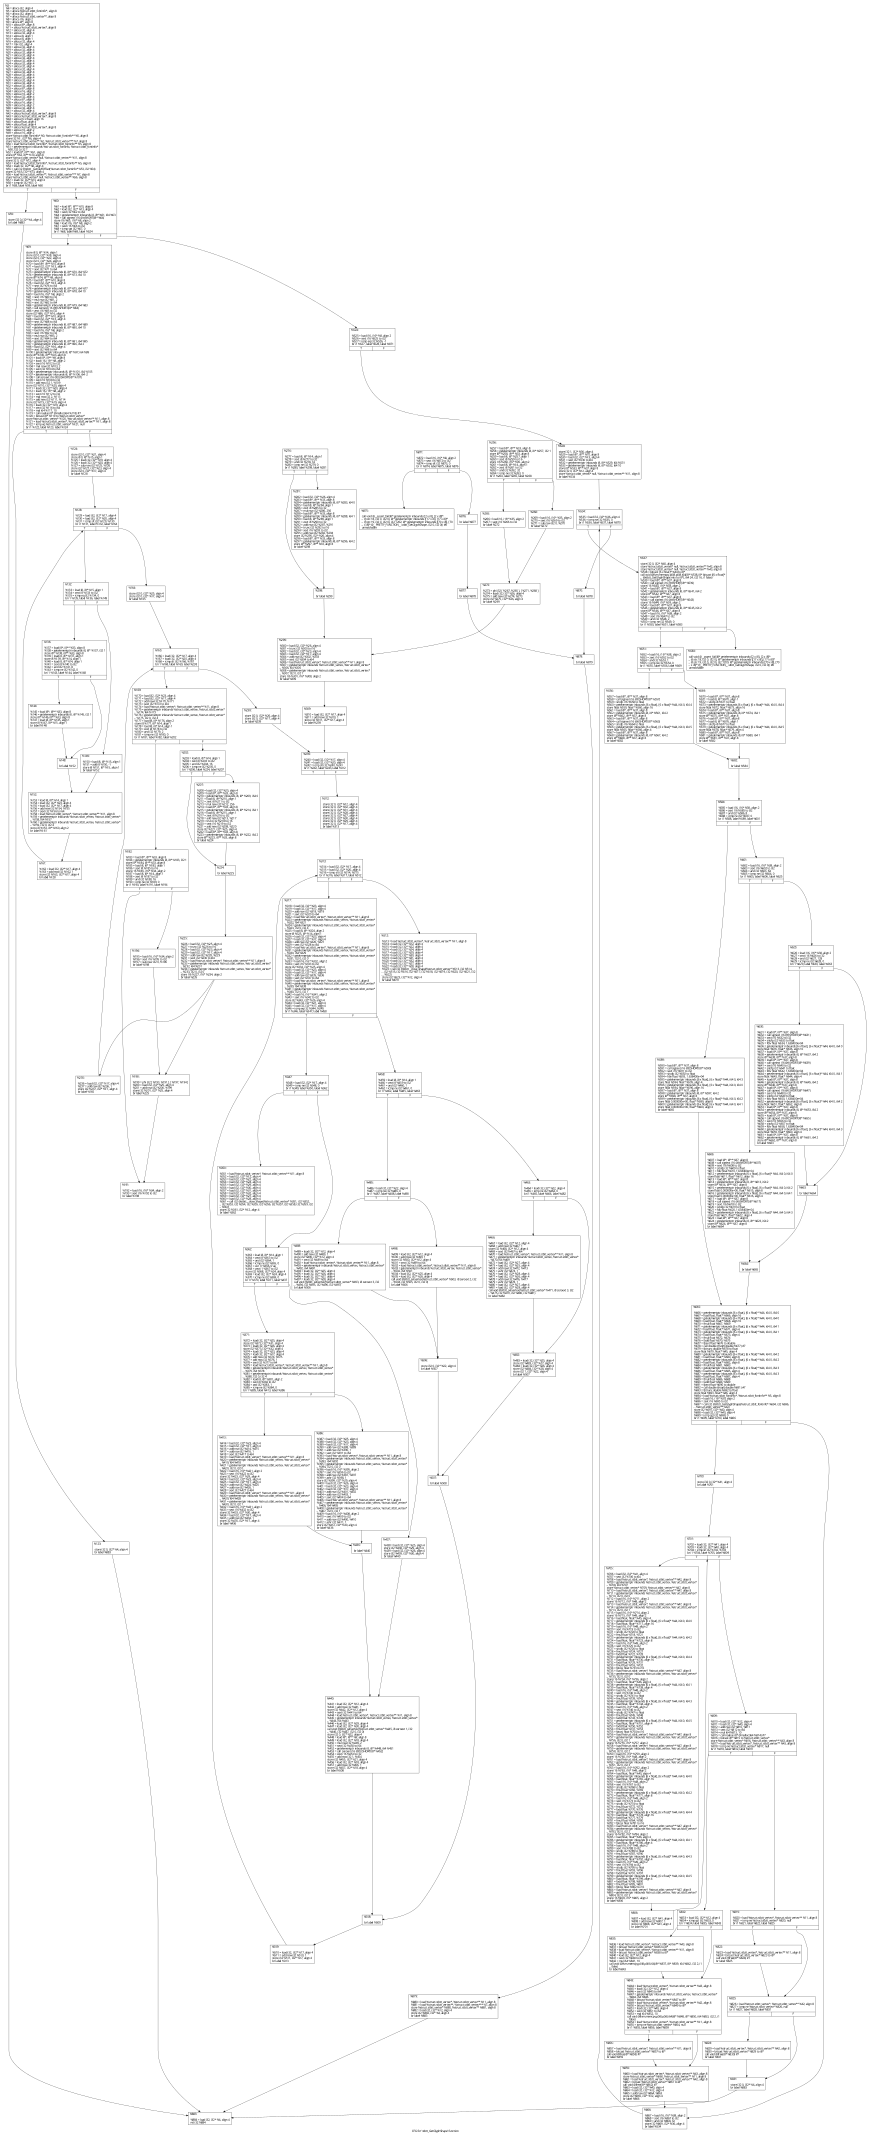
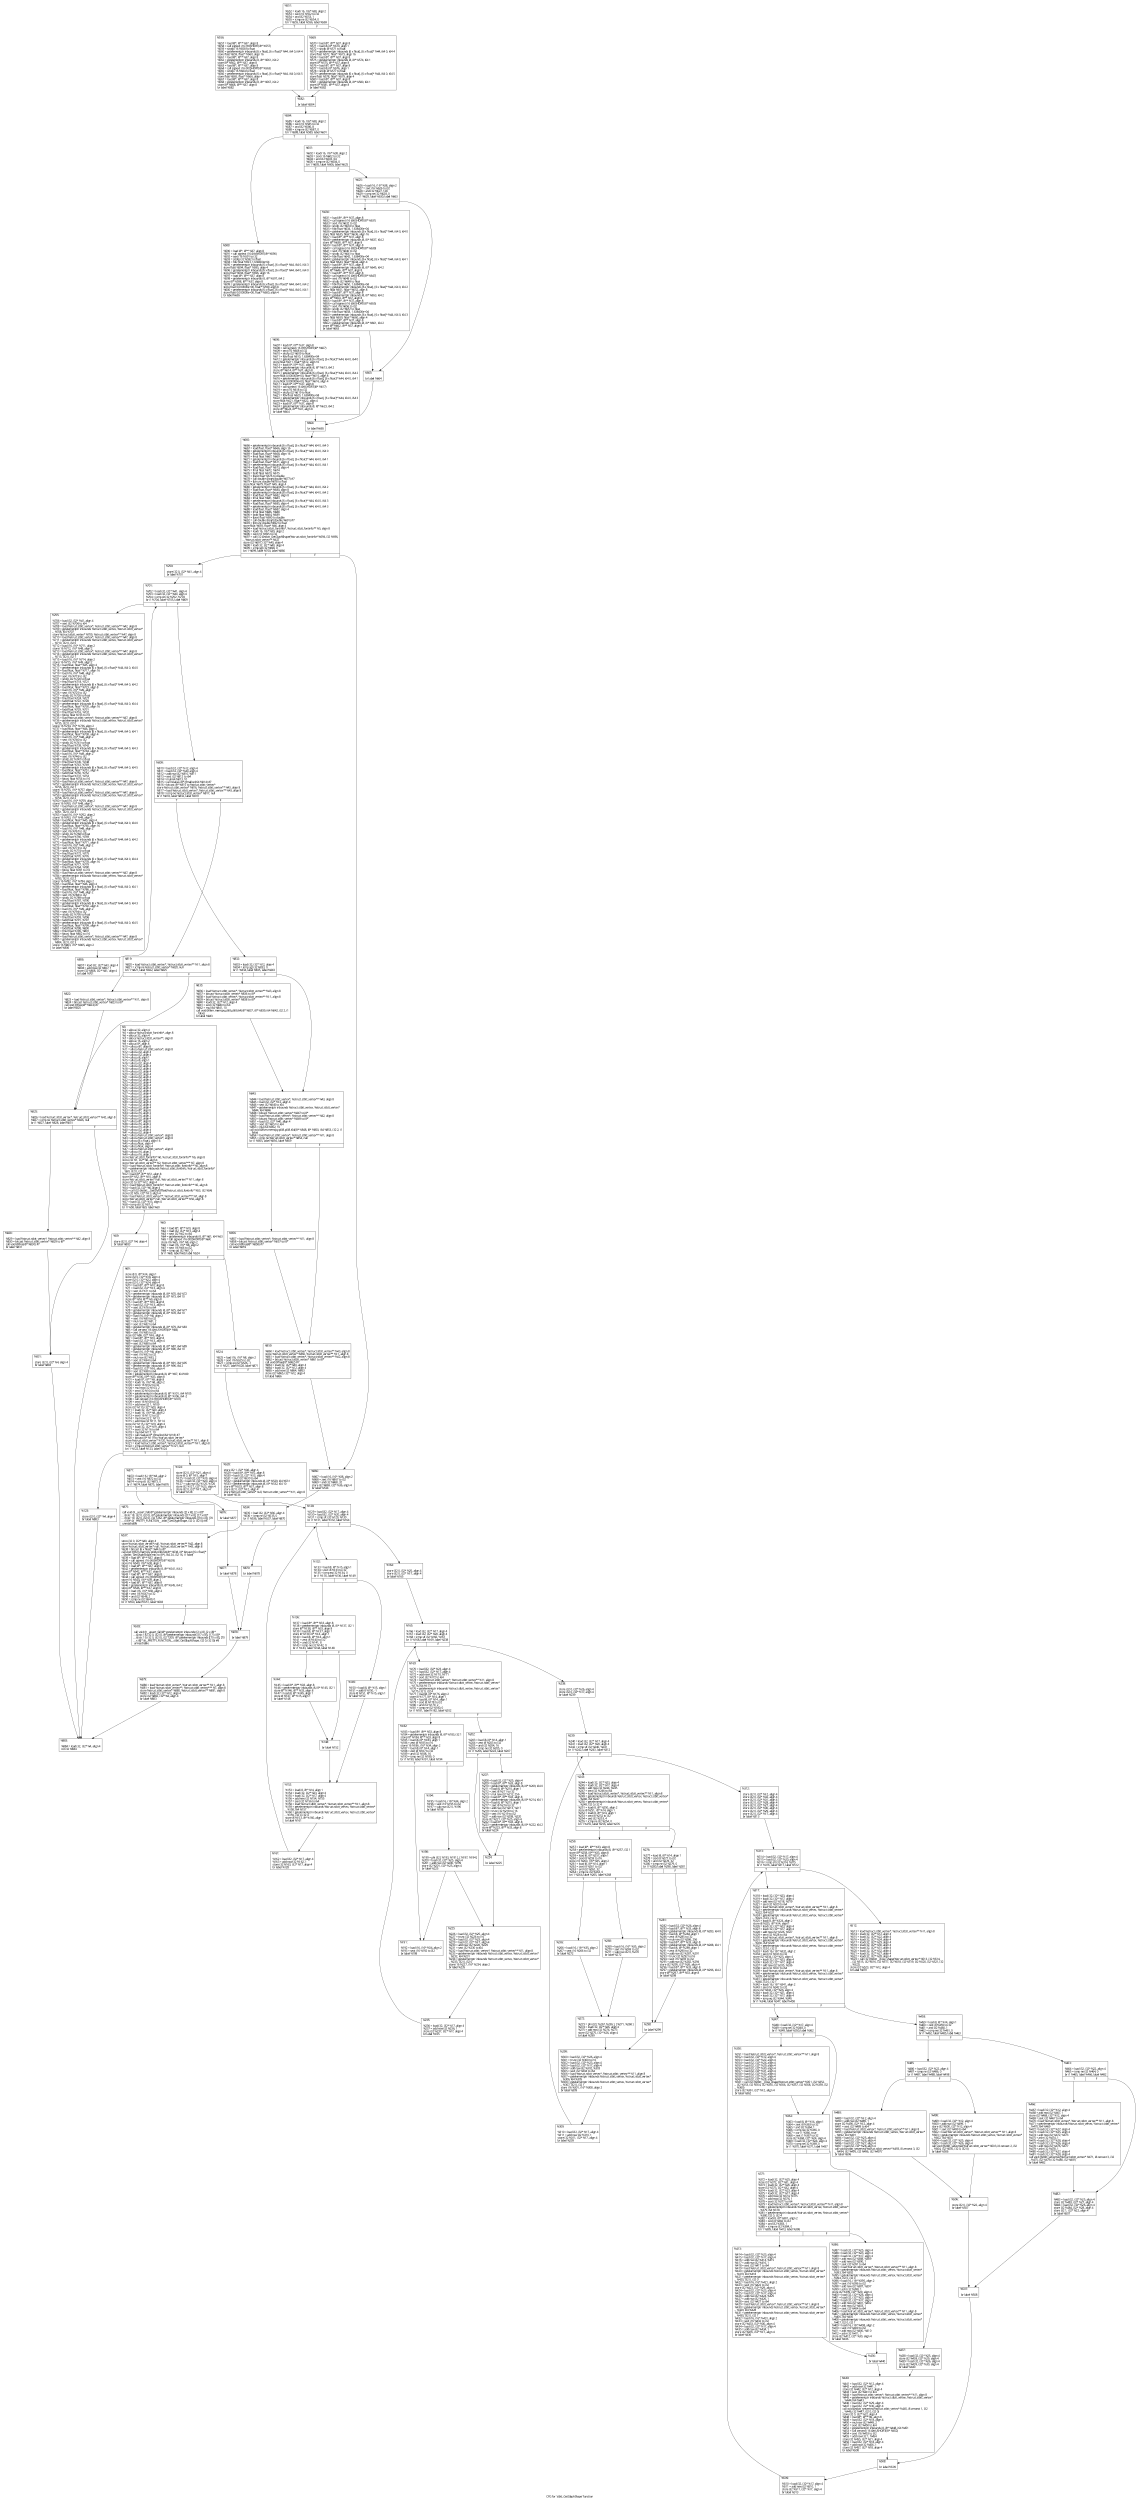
(19, 44) -> (136, 1066)
(660, 638) -> none
(190, 1026) -> (468, 1898)
none -> (623, 1803)
